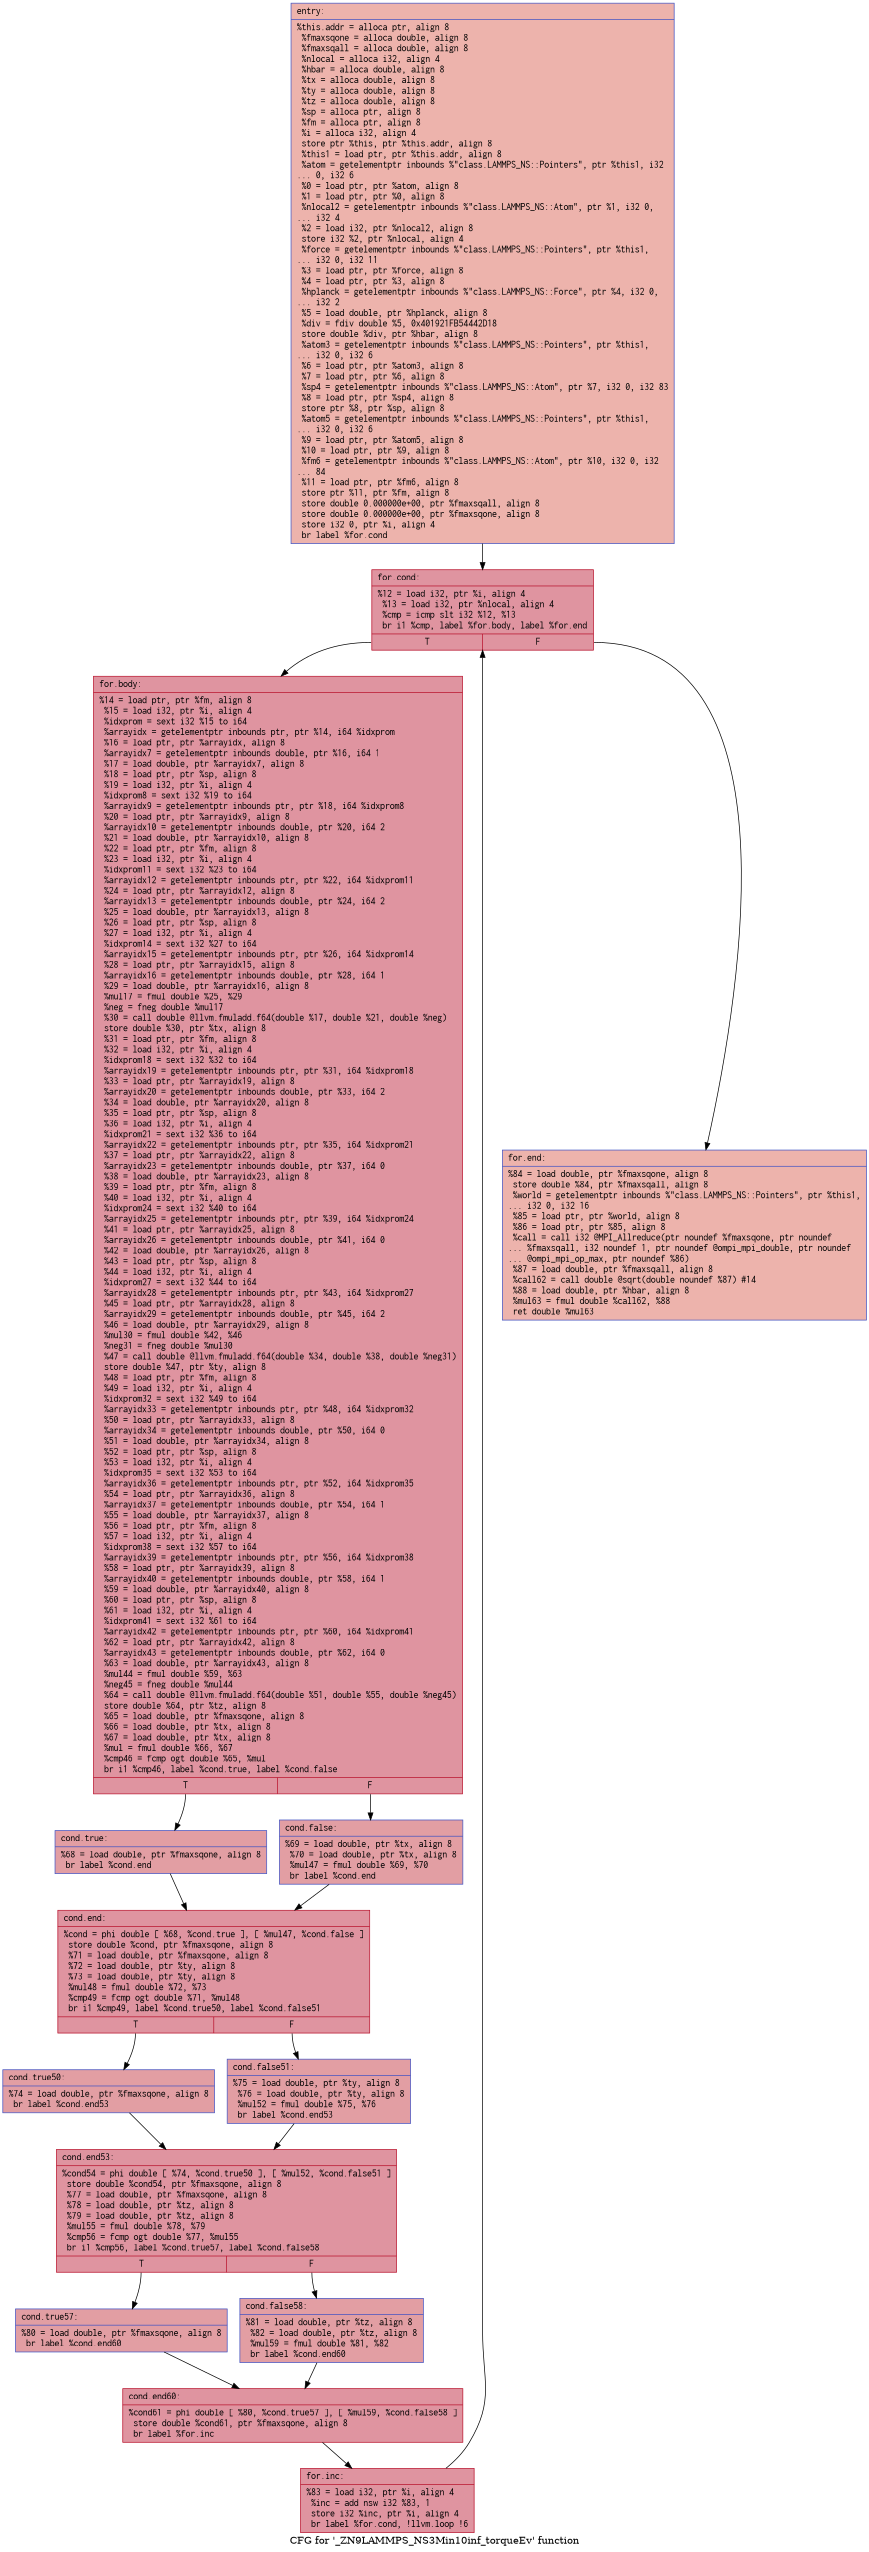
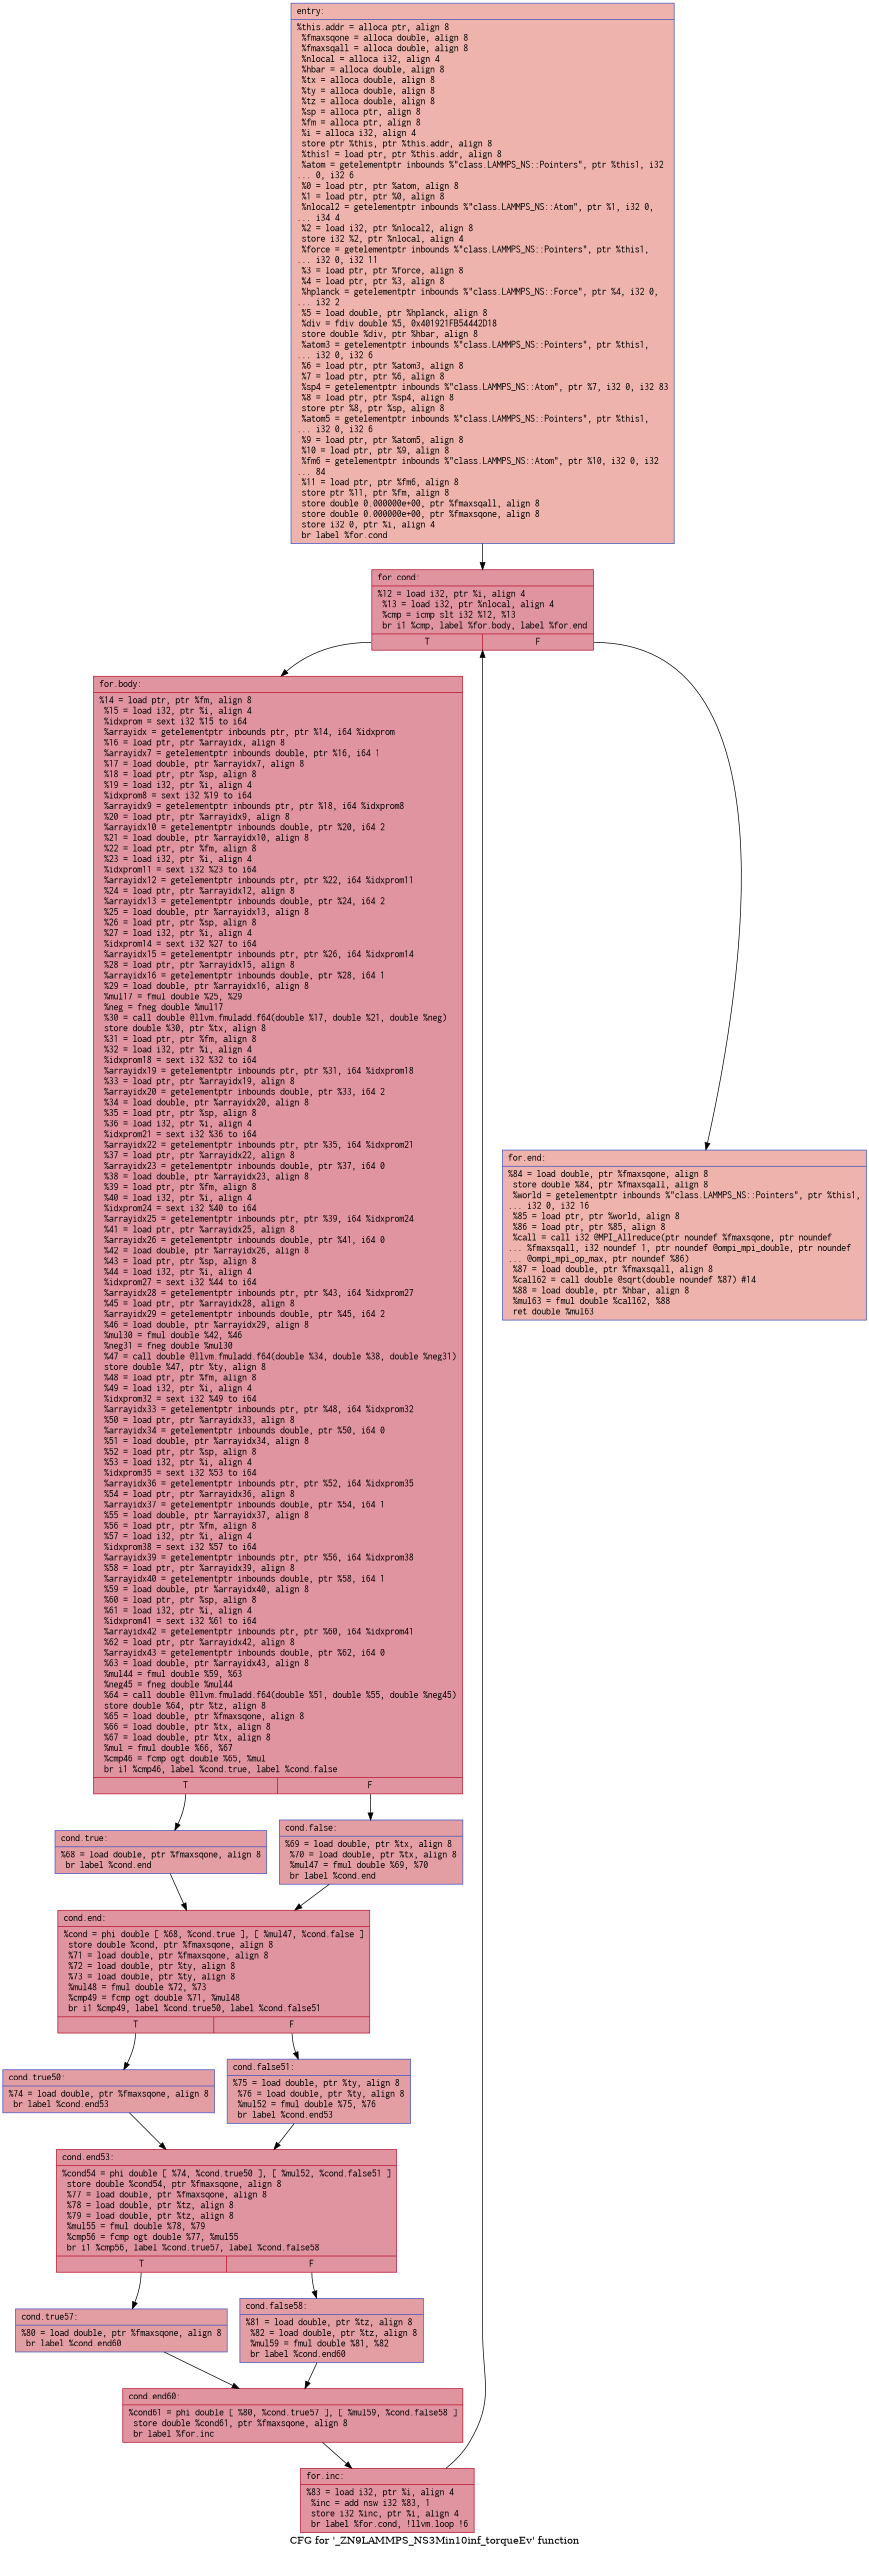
(318, 218) -> (318, 218)
